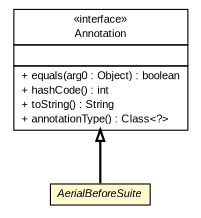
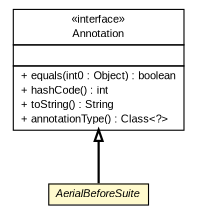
(101, 76) -> (99, 76)
